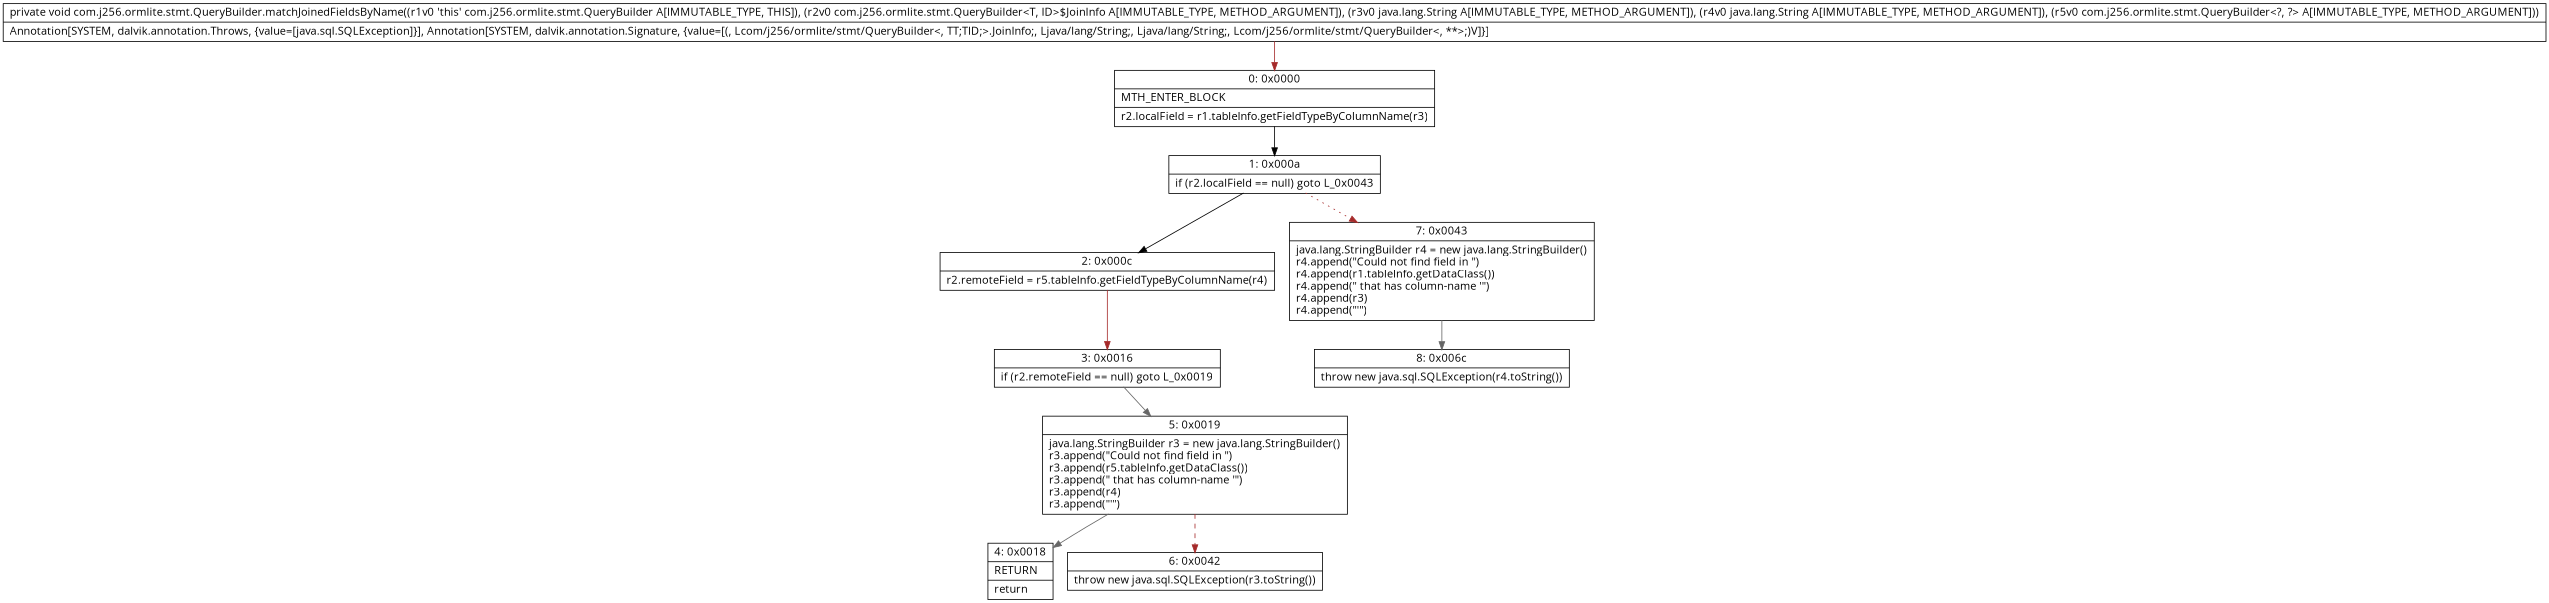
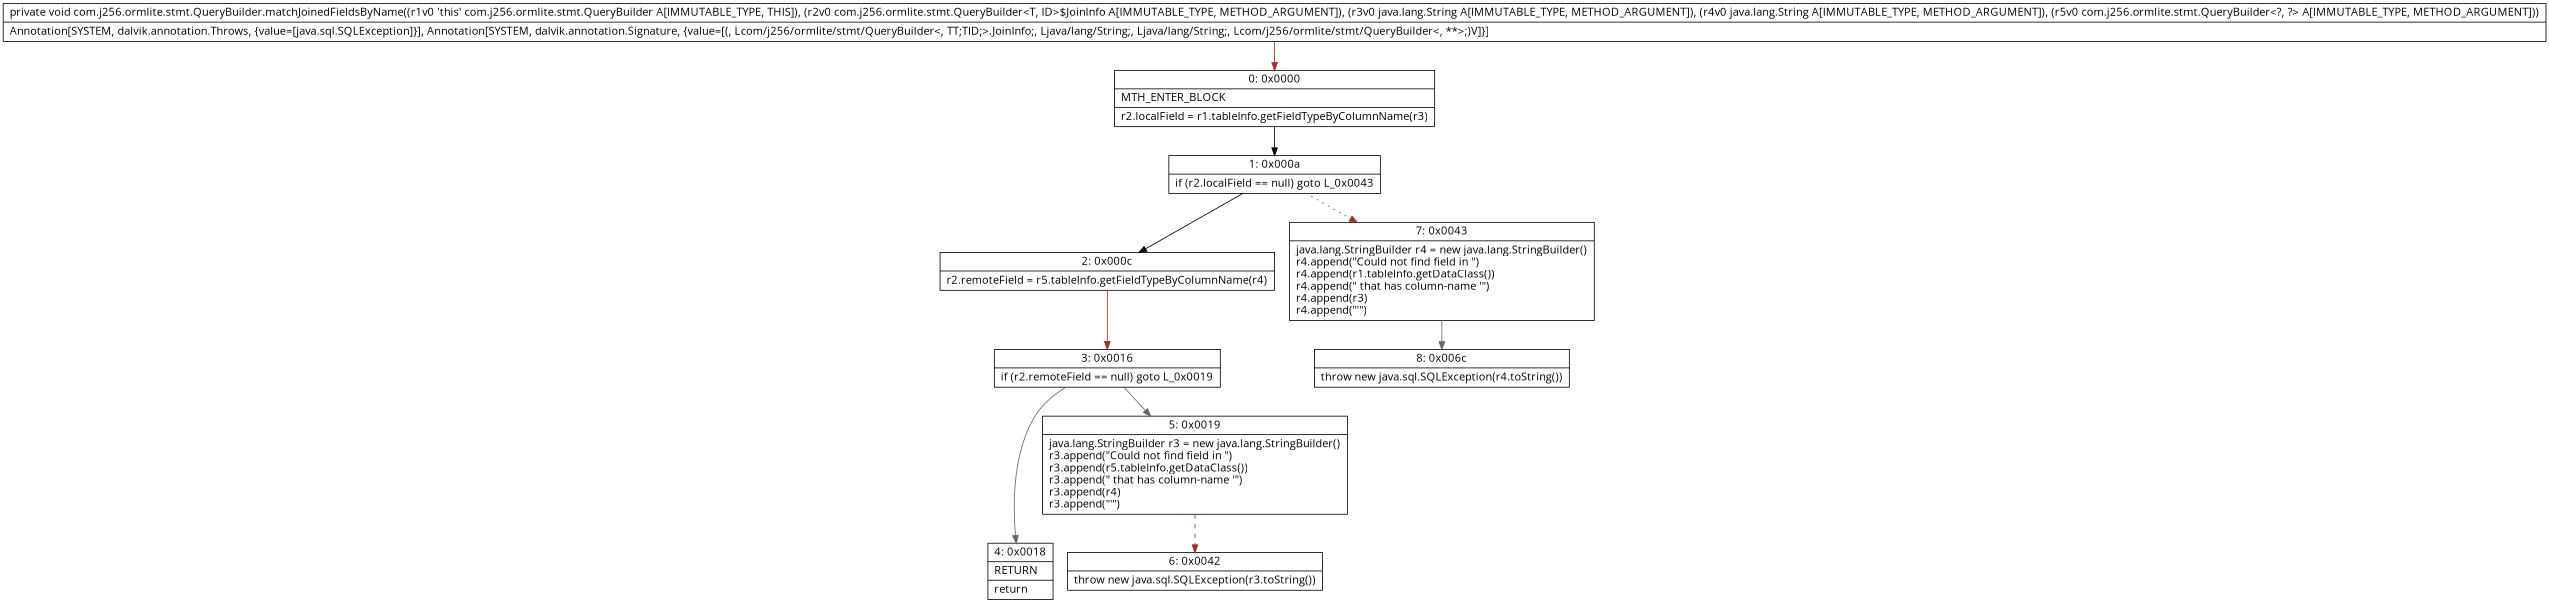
(1084, 528) -> (1020, 453)
